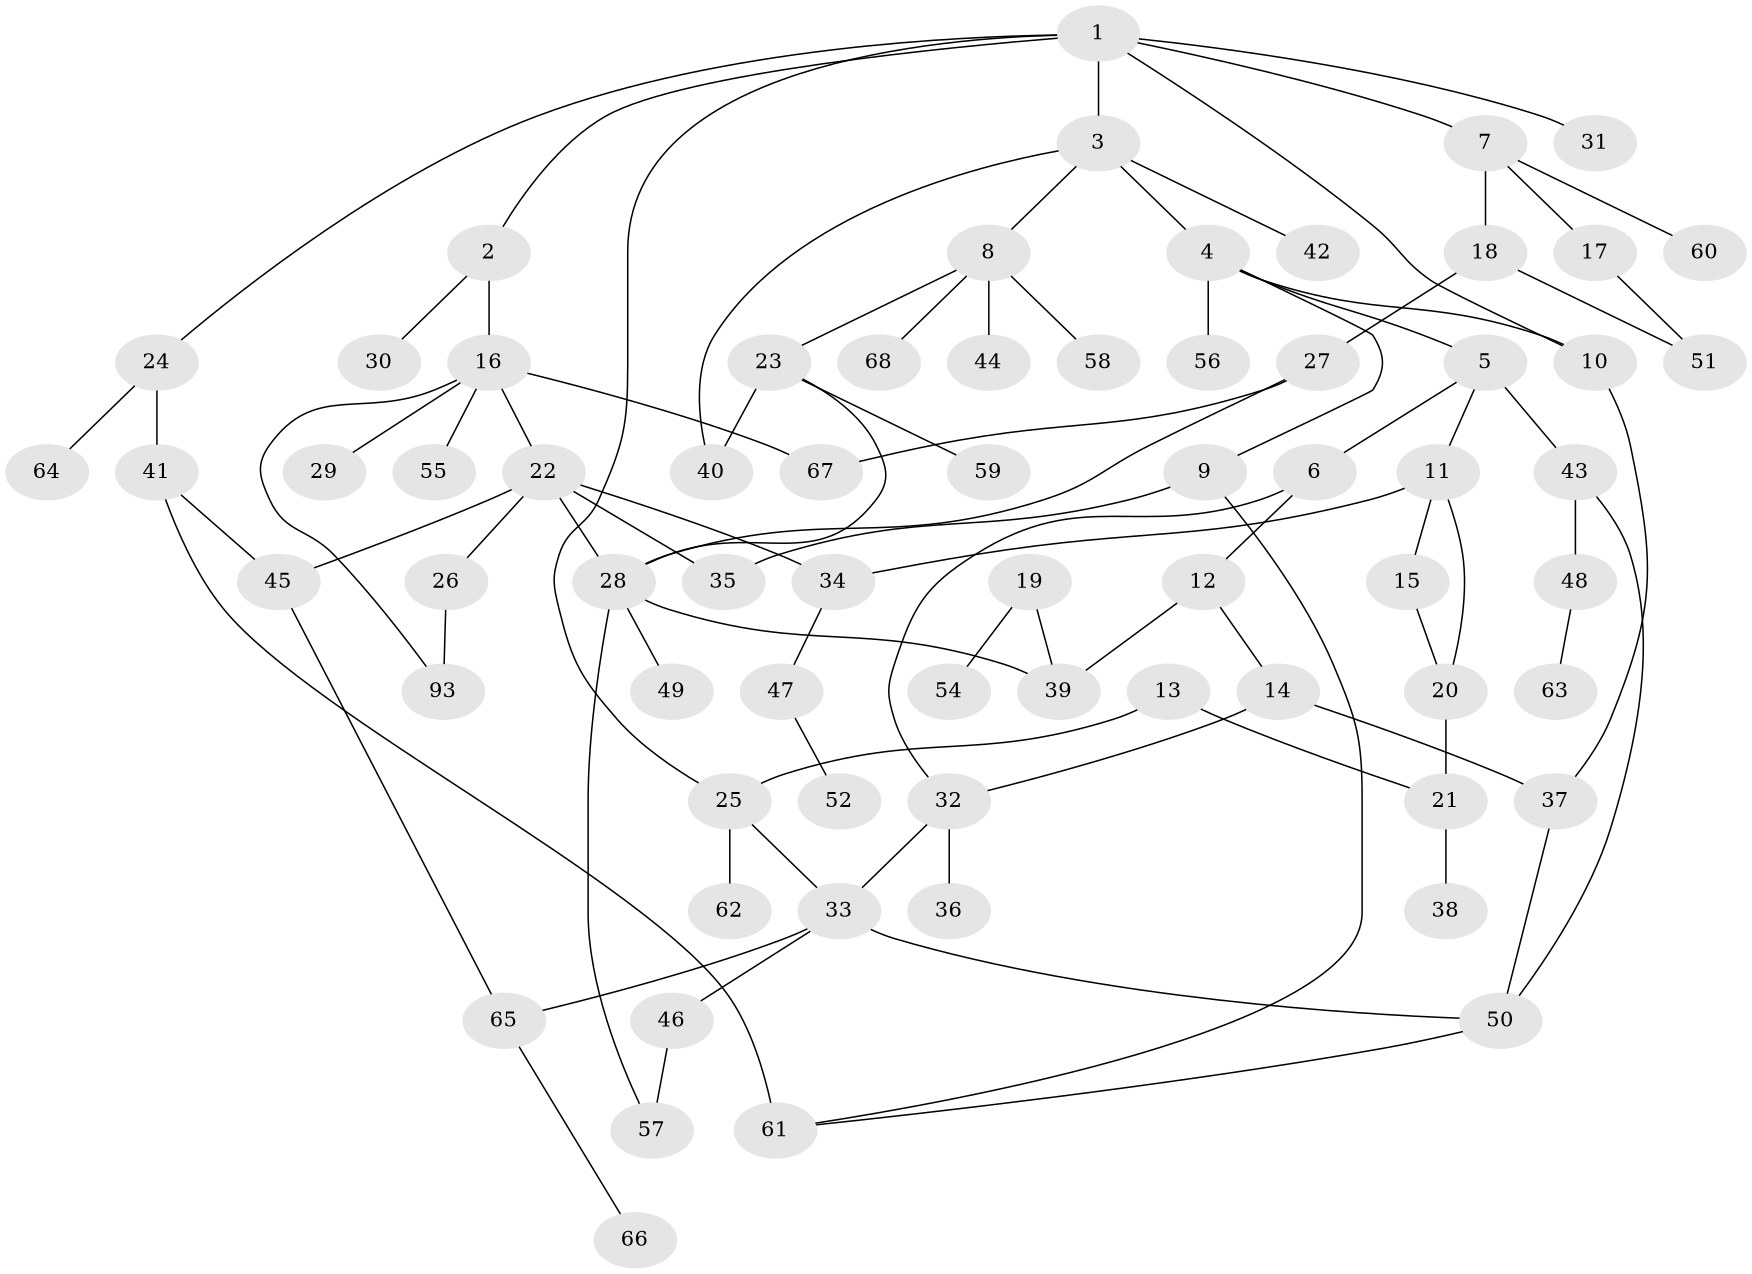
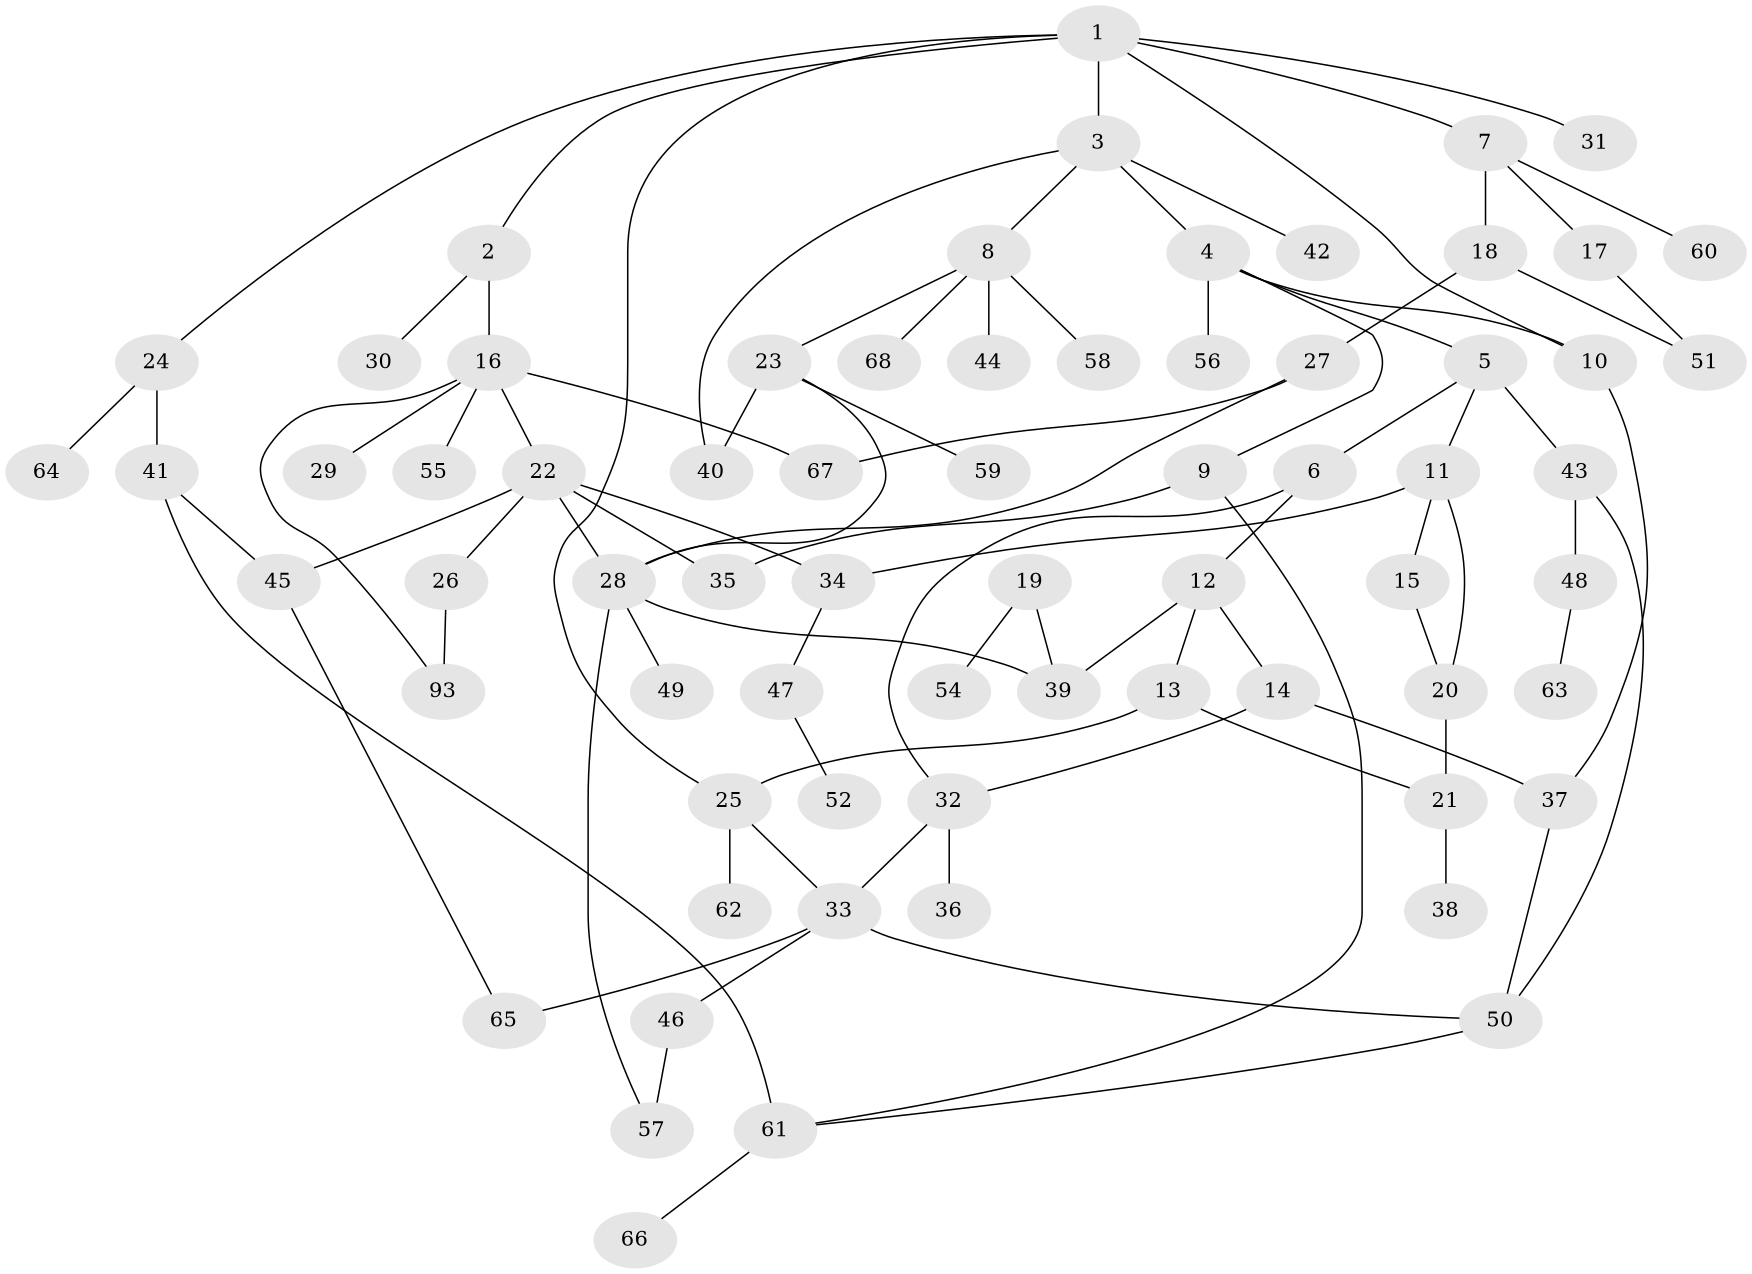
none -> (1186, 637)
(570, 1130) -> (705, 1185)
